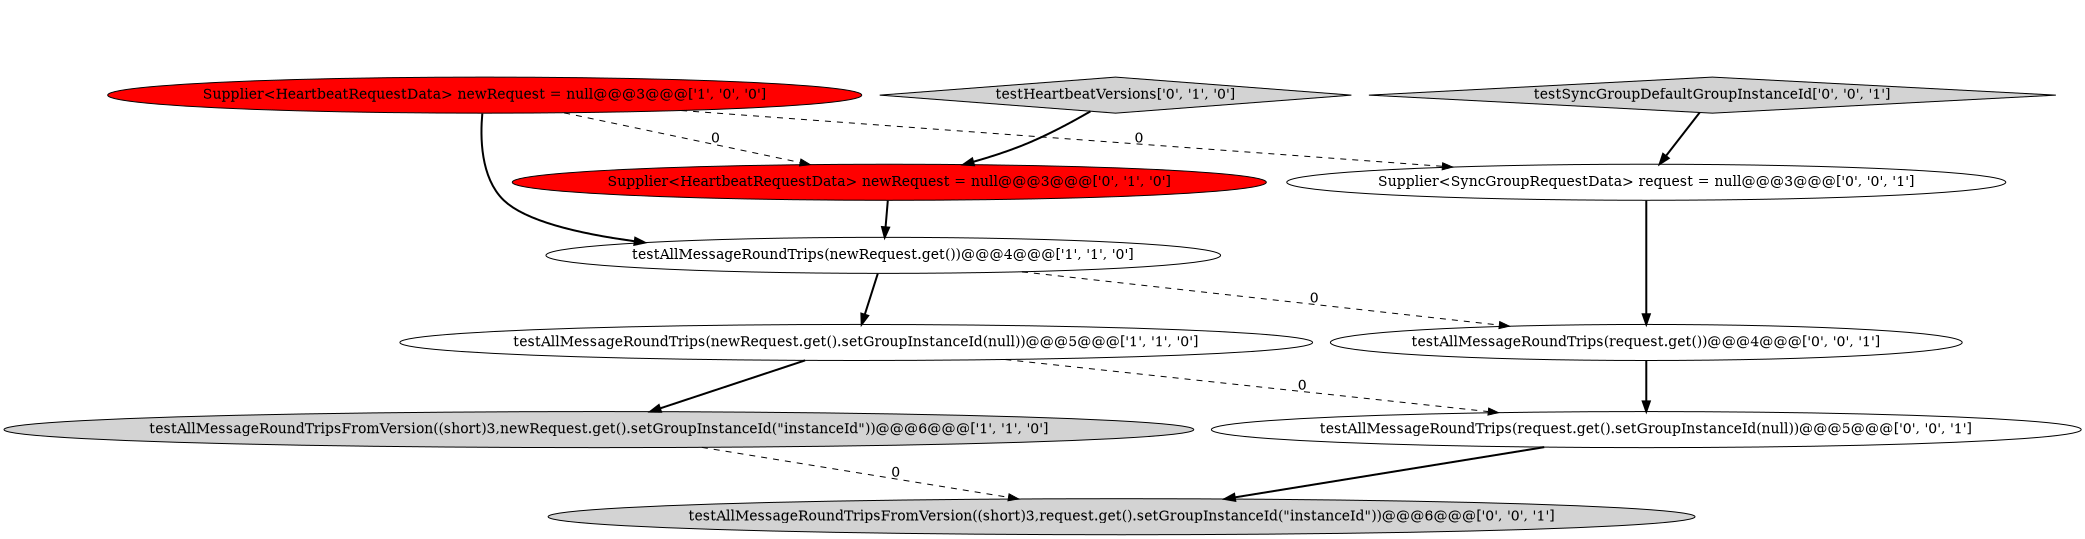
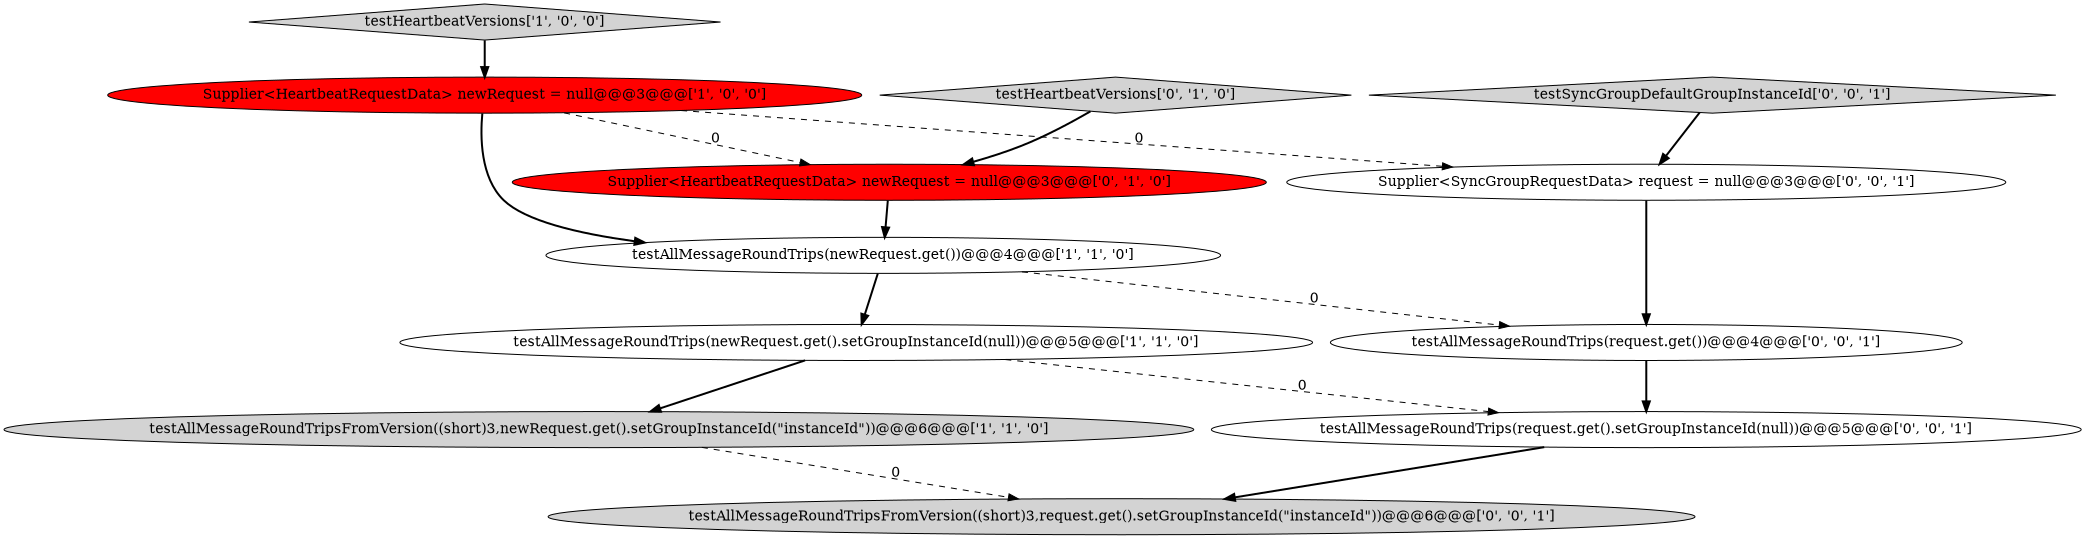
none -> (485, 22)
